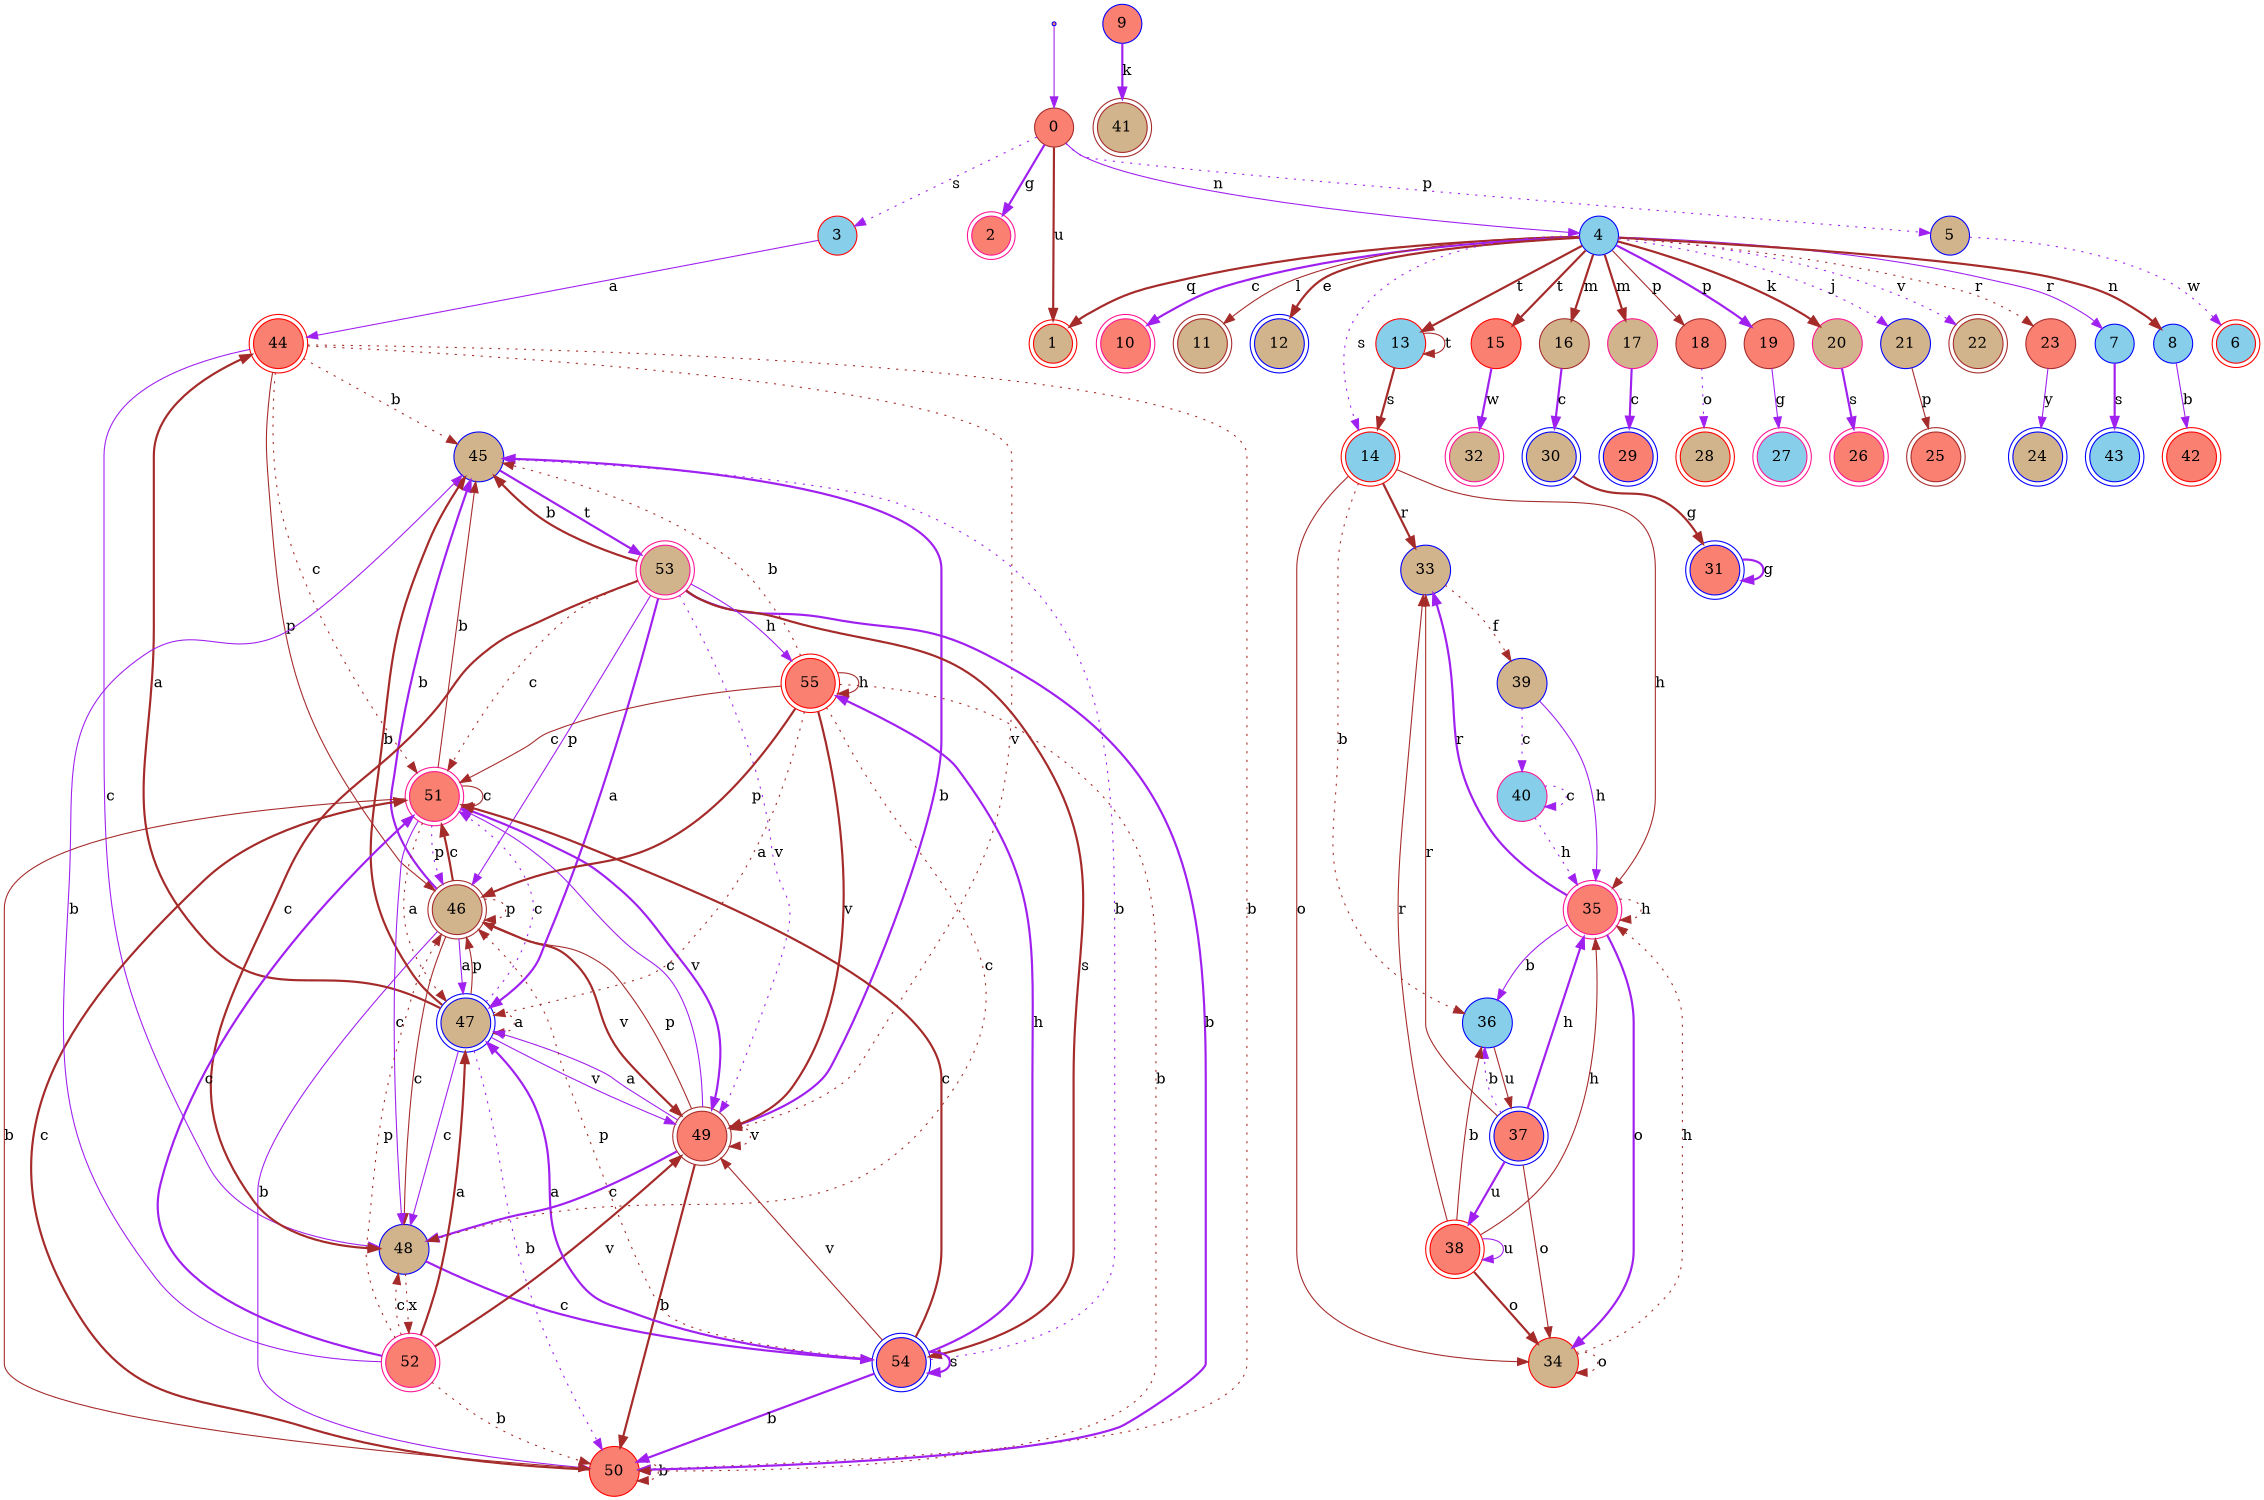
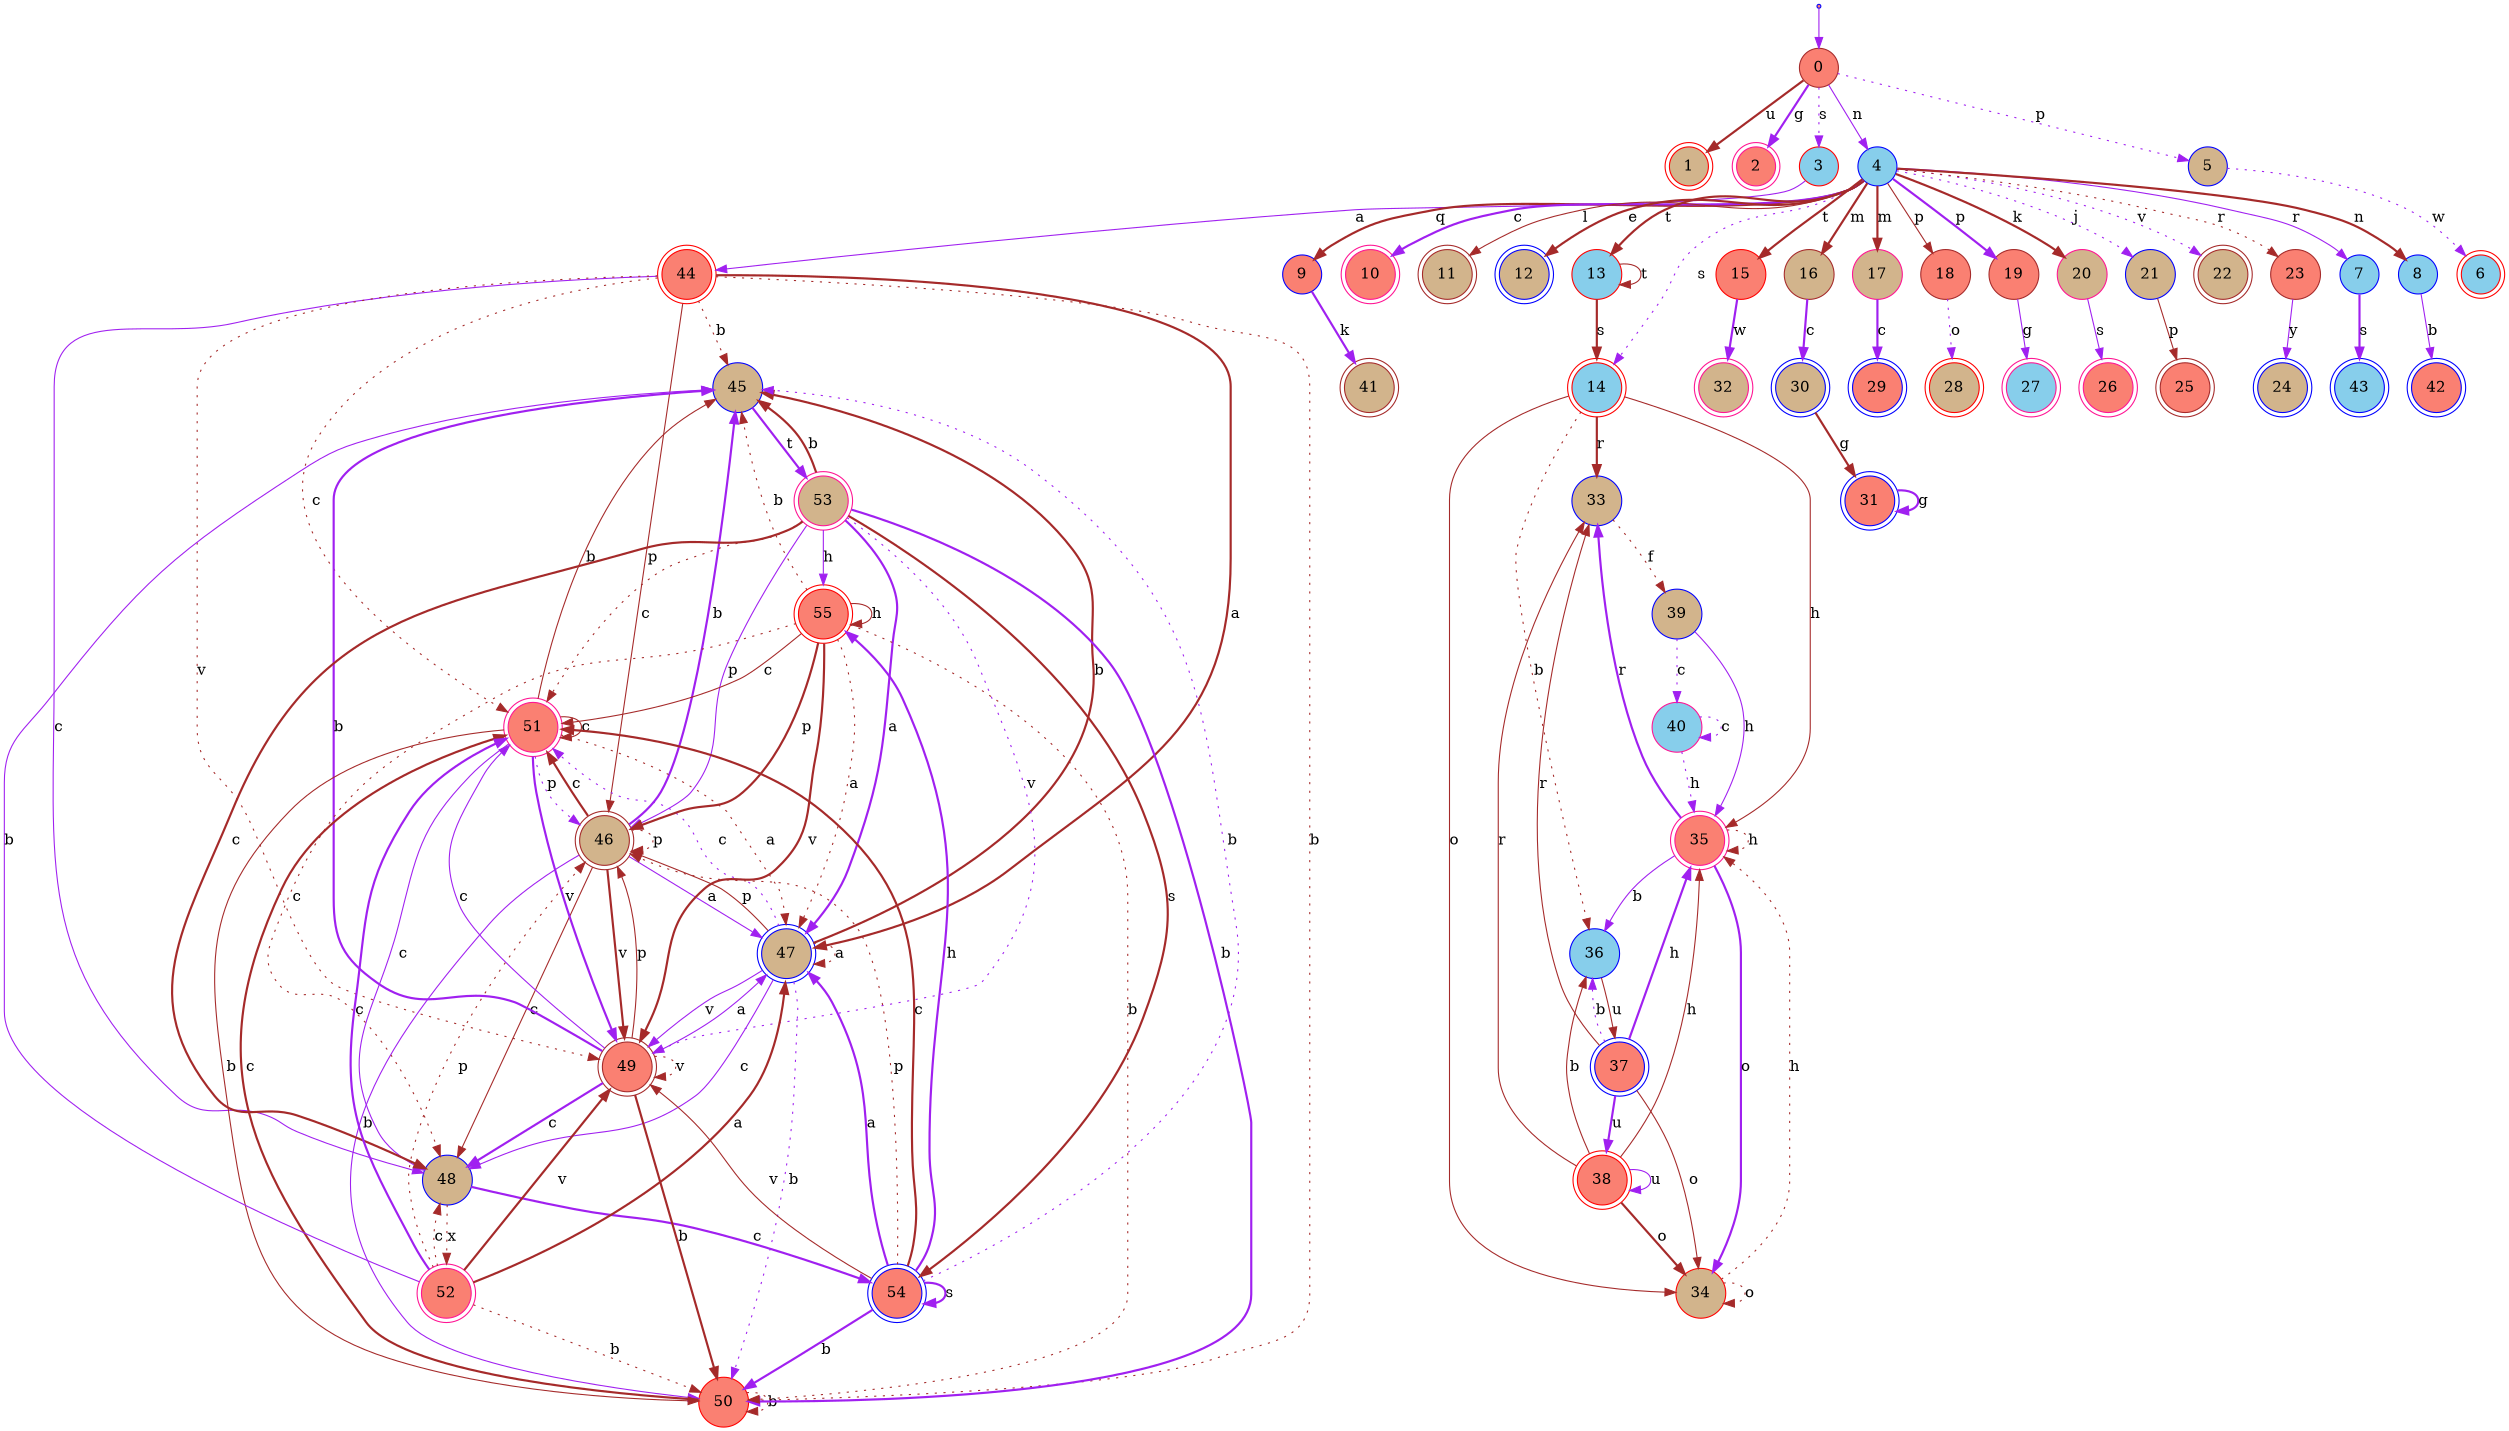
(1324, 256) -> (1591, 205)
(1847, 393) -> (2093, 323)
(2192, 457) -> (2436, 388)
(145, 763) -> (1231, 500)
